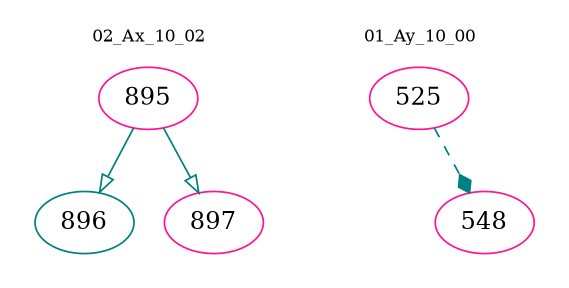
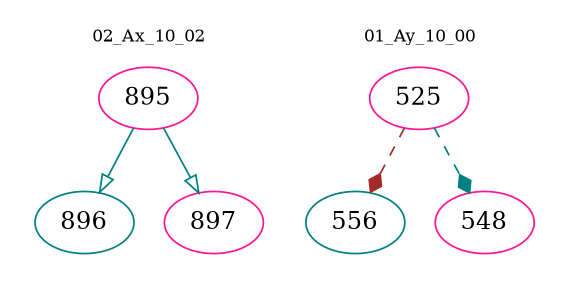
none -> (355, 223)
